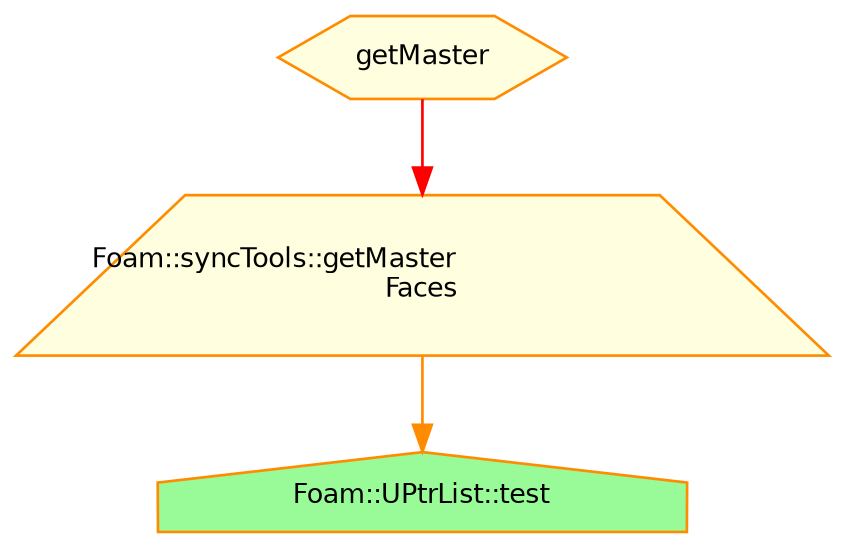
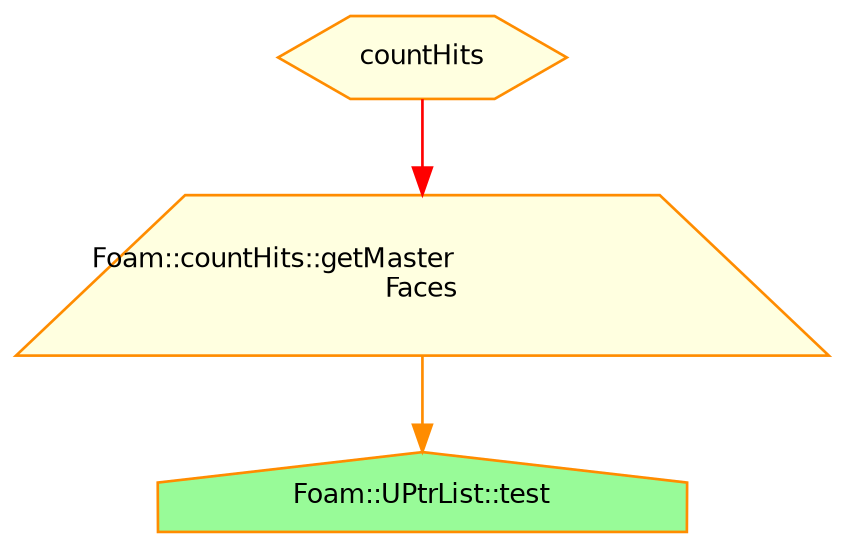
(422, 57) -> (422, 57)
(422, 275) -> (422, 275)
